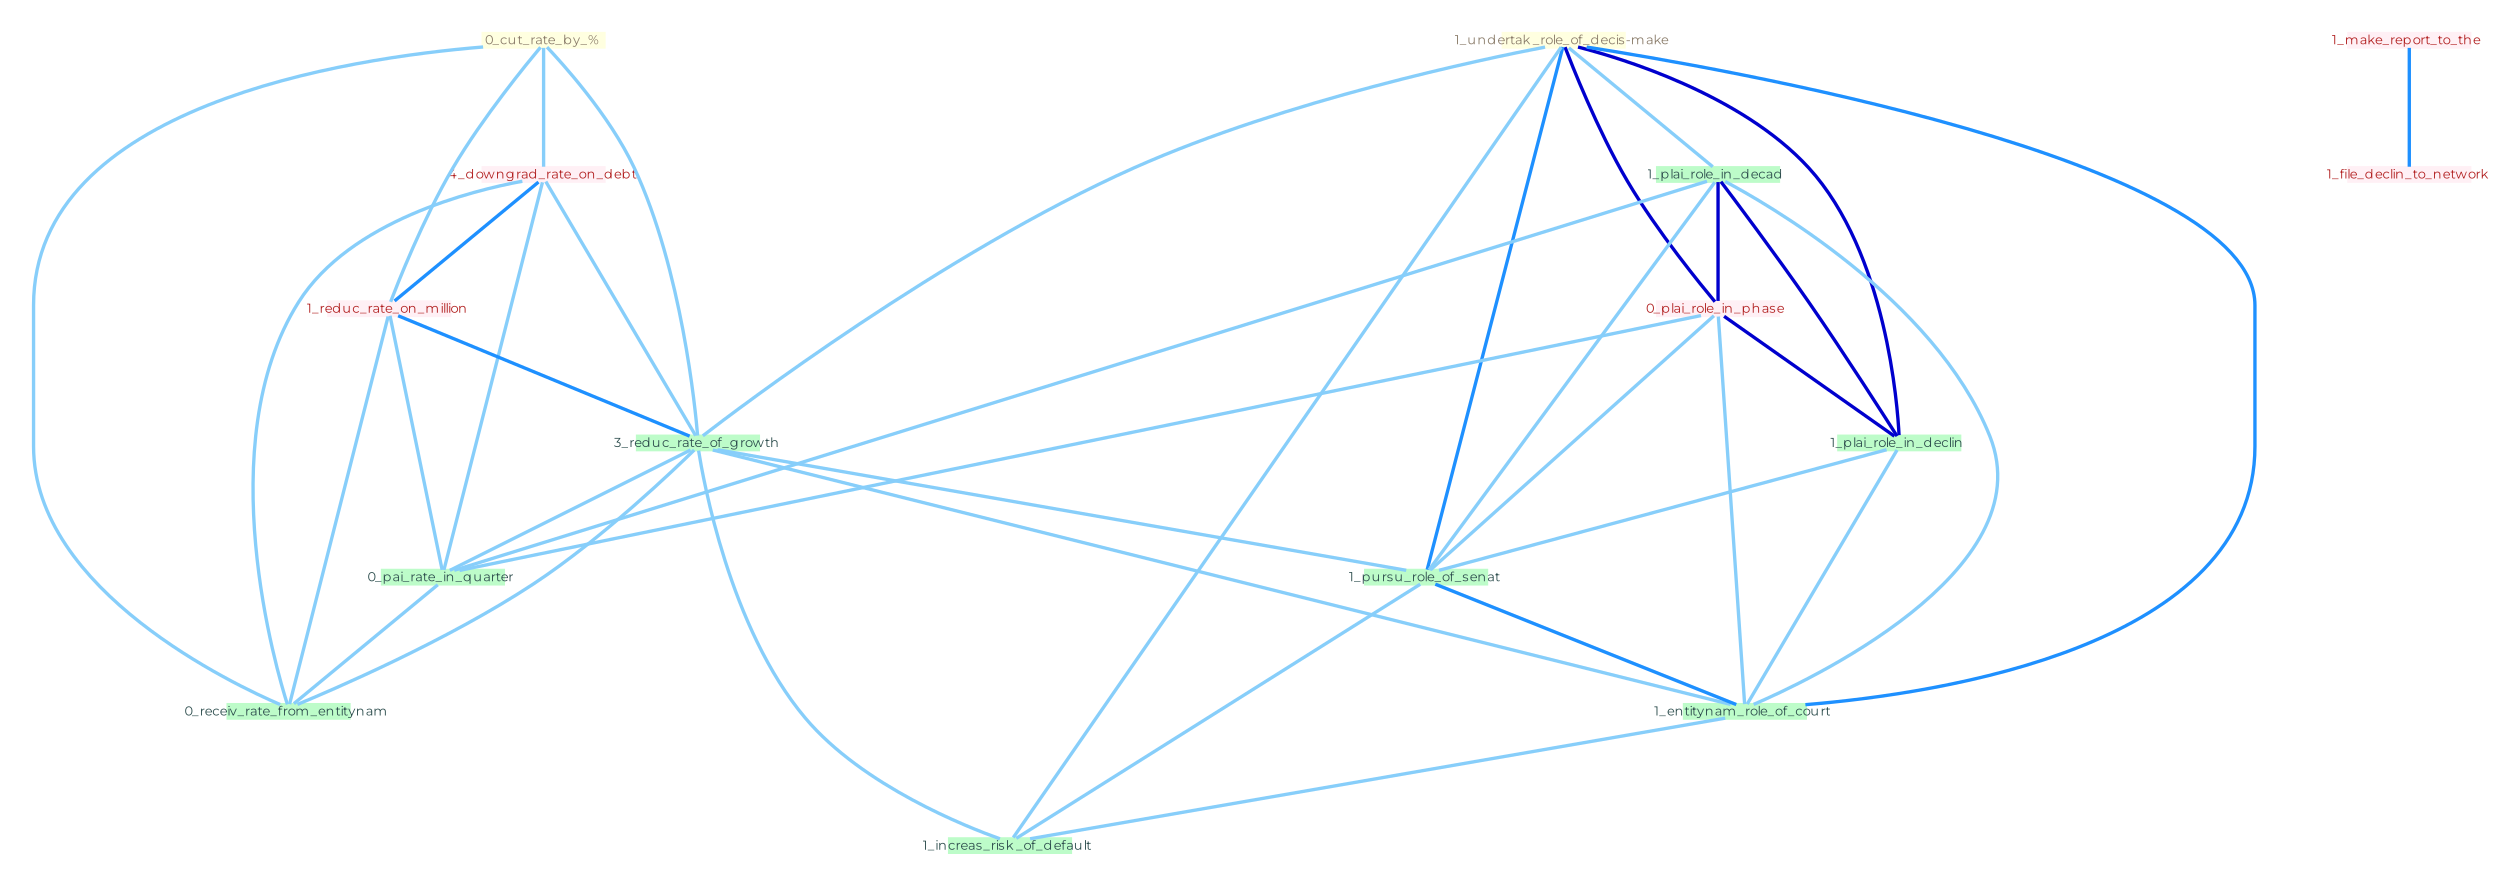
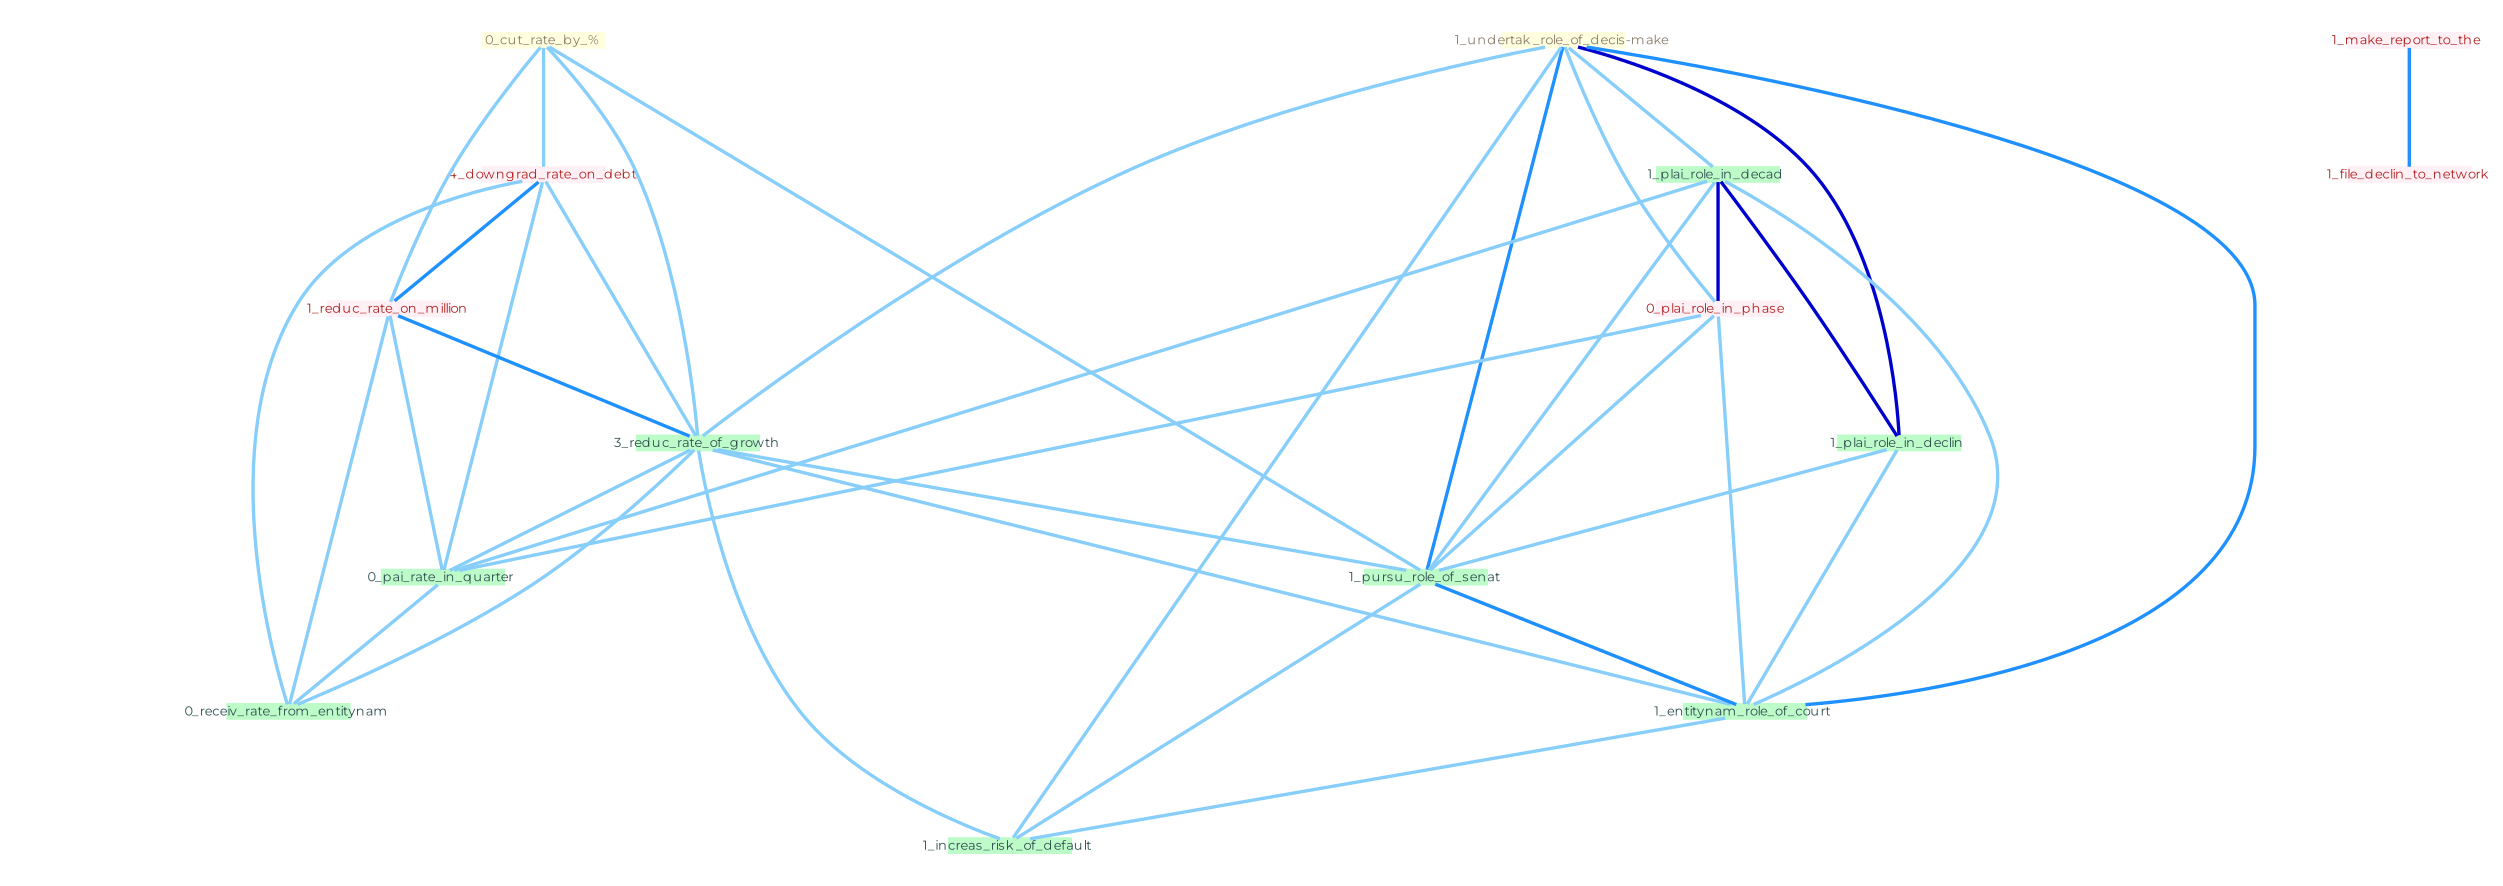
(1628, 182) -> (1628, 182)
(38, 282) -> (985, 309)
(1809, 376) -> none
